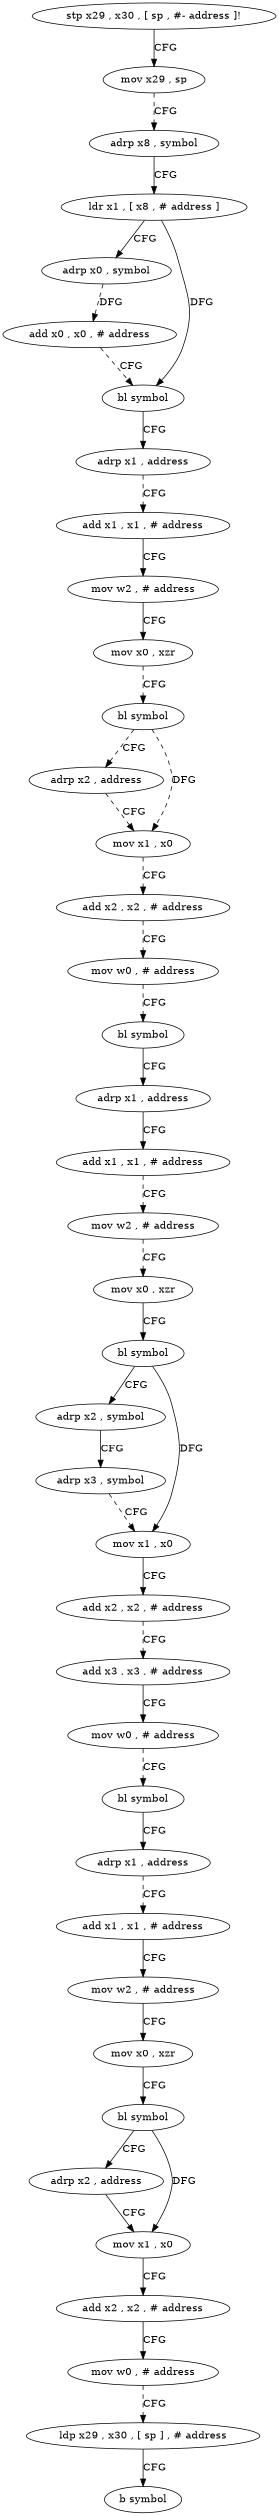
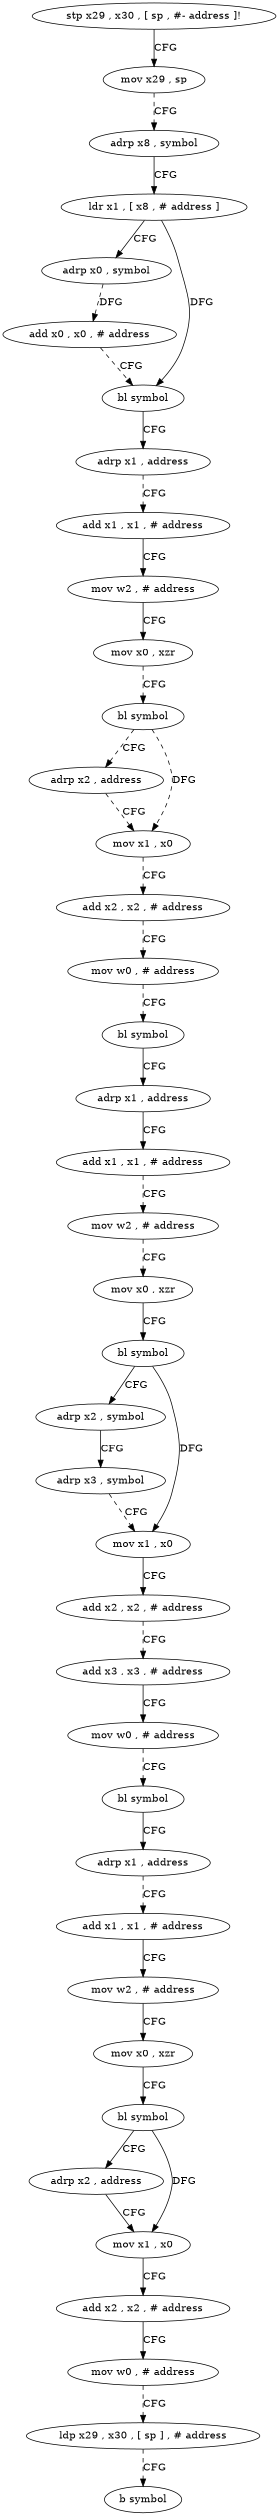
(143, 2464) -> (143, 2464)
